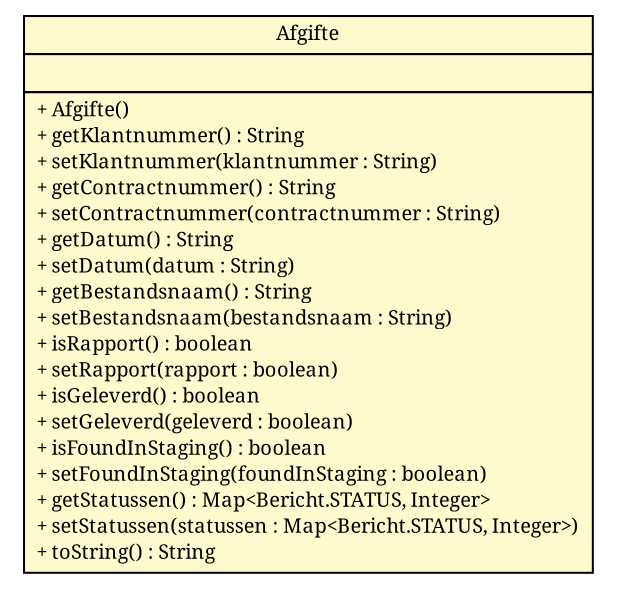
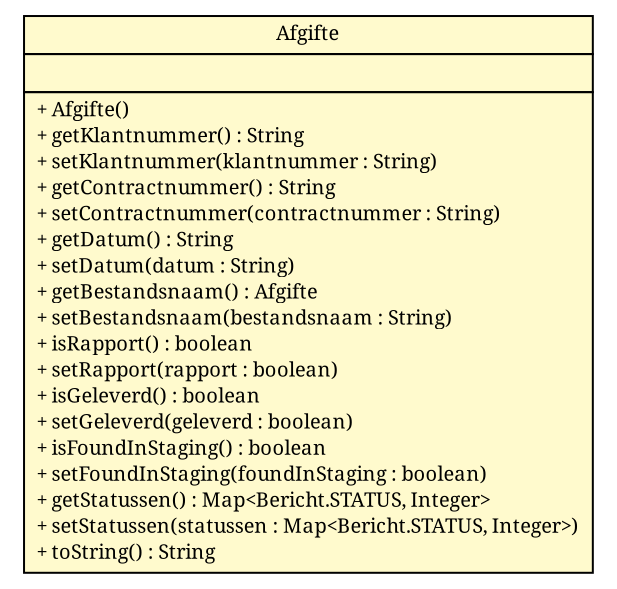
(174, 292) -> (177, 292)
